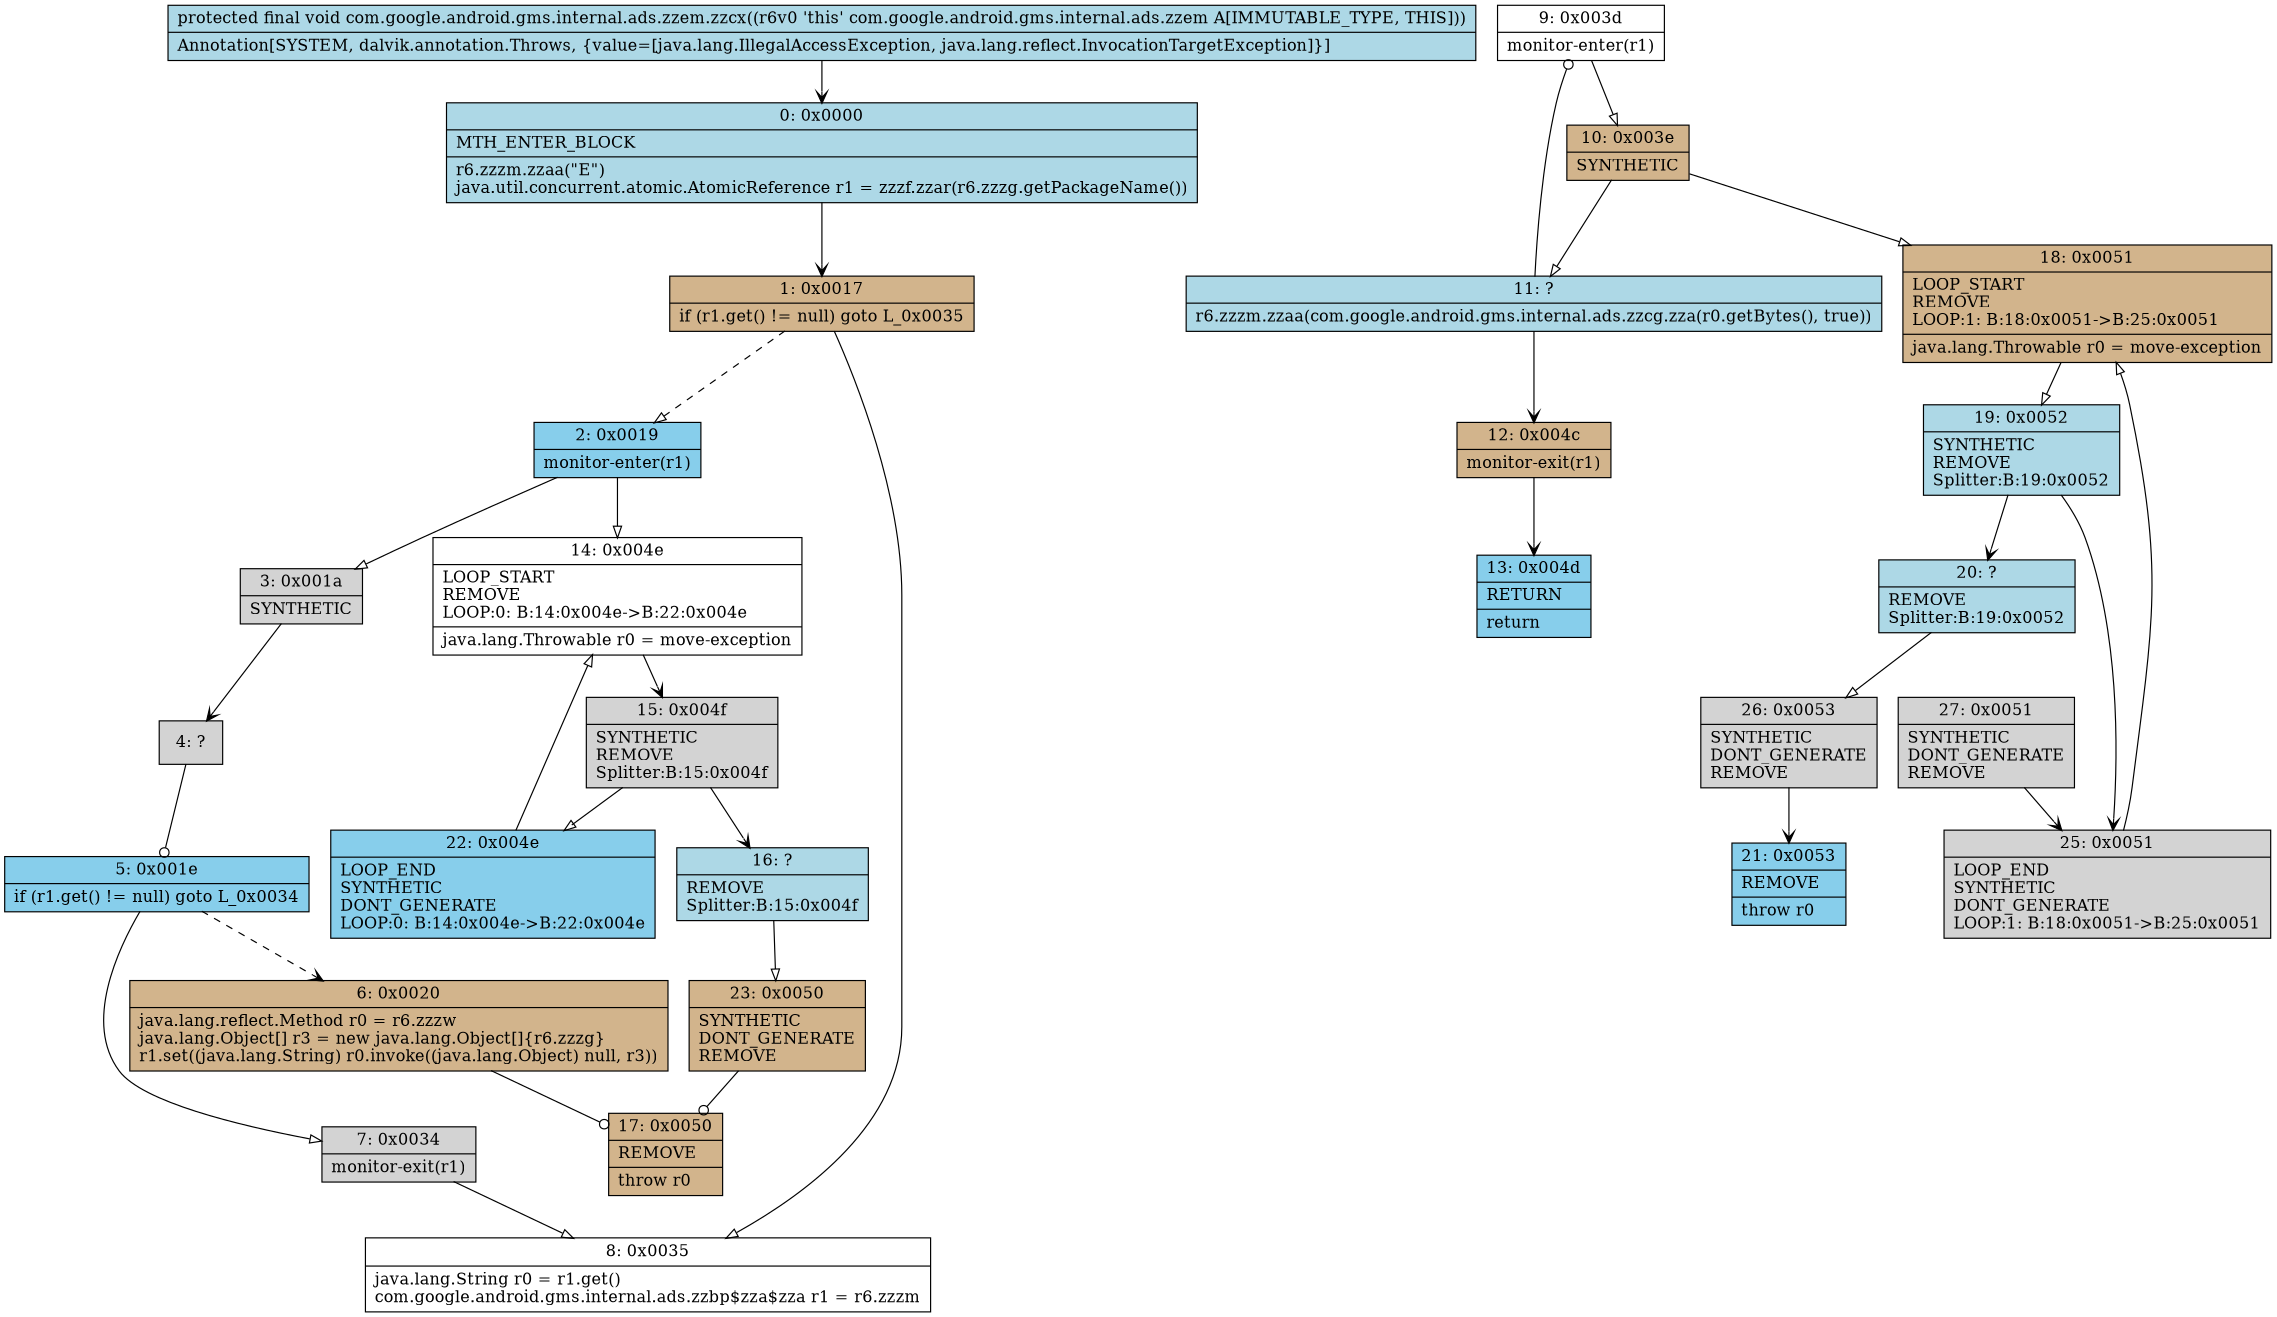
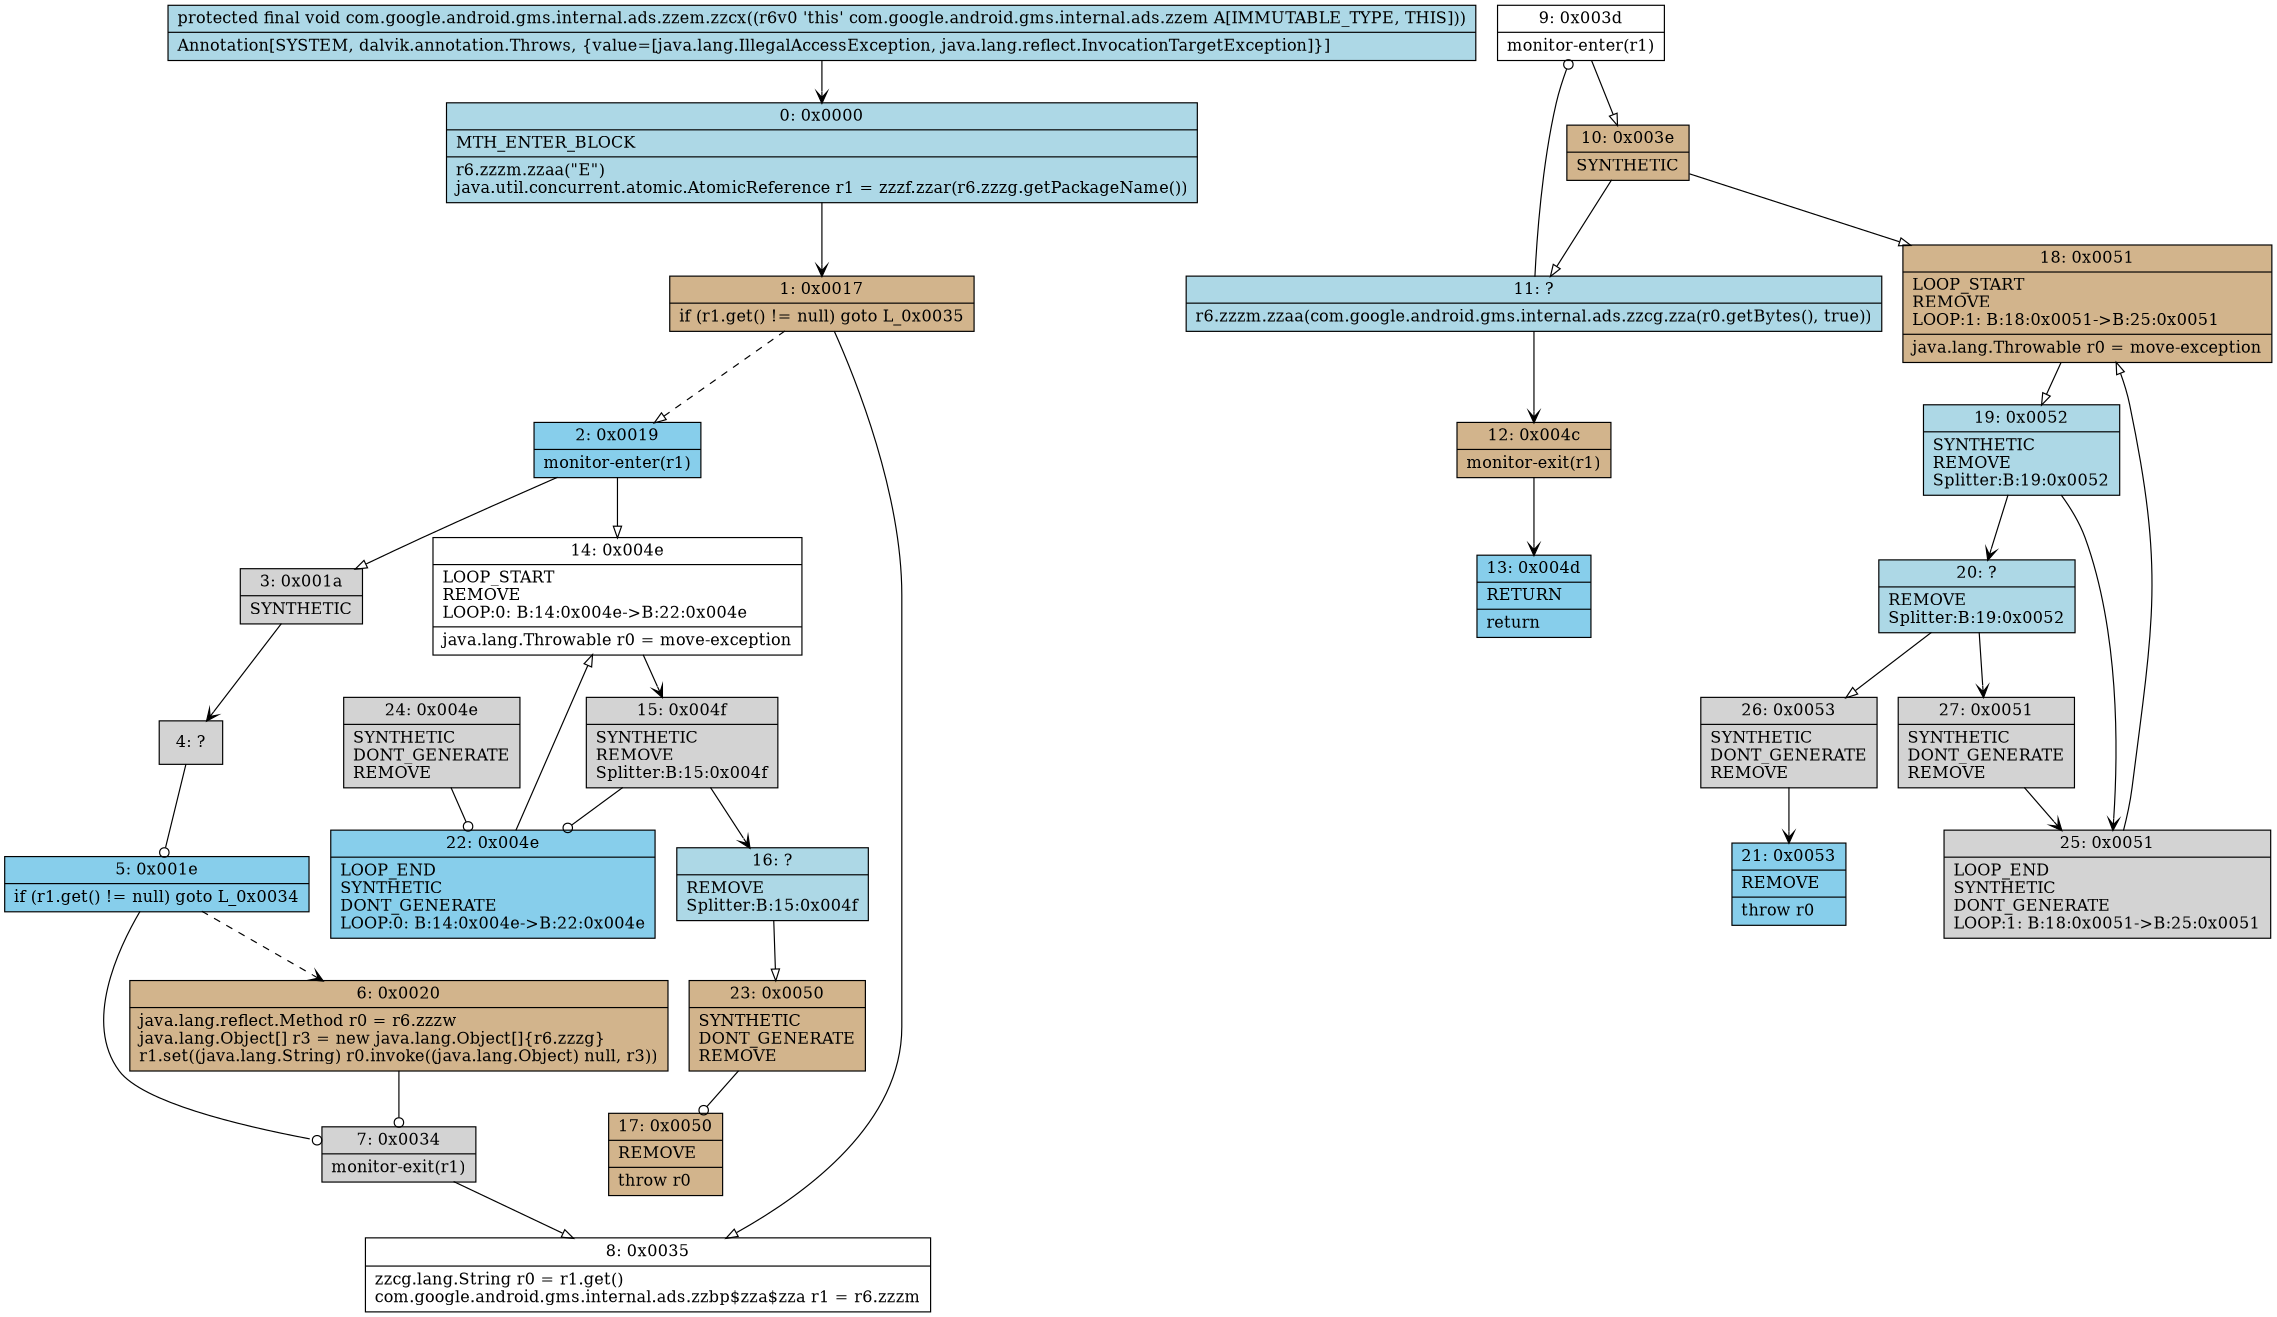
none -> (1981, 659)
none -> (432, 743)
(597, 806) -> (597, 806)
(132, 1083) -> (132, 1083)
(545, 1096) -> (399, 1094)
(498, 1280) -> (499, 1280)
